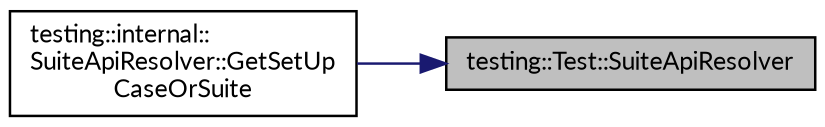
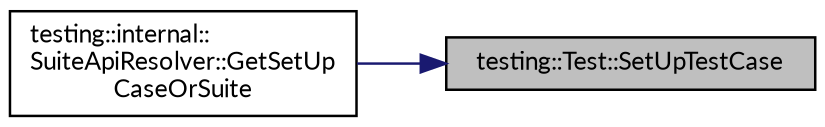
(631, 64) -> (631, 64)
